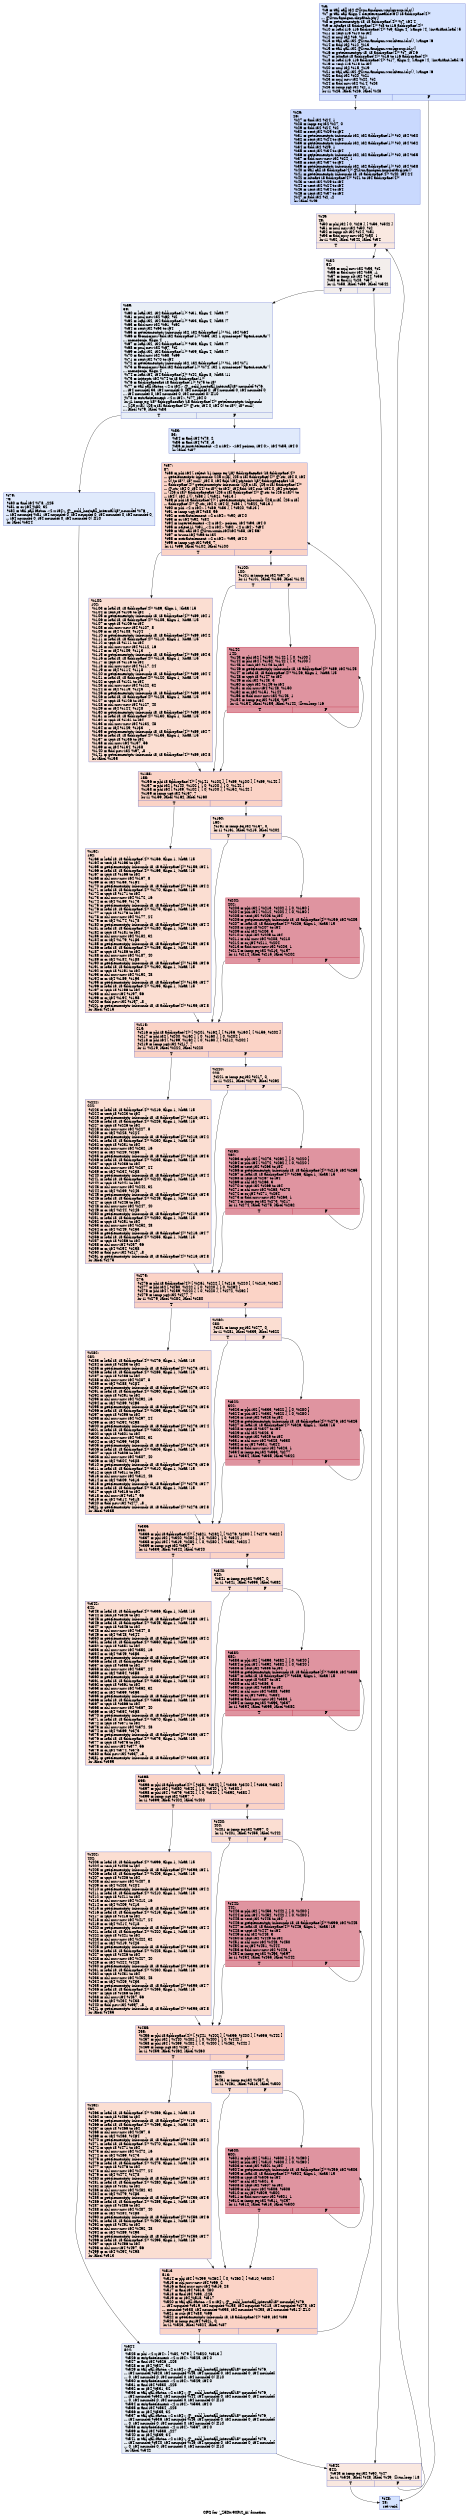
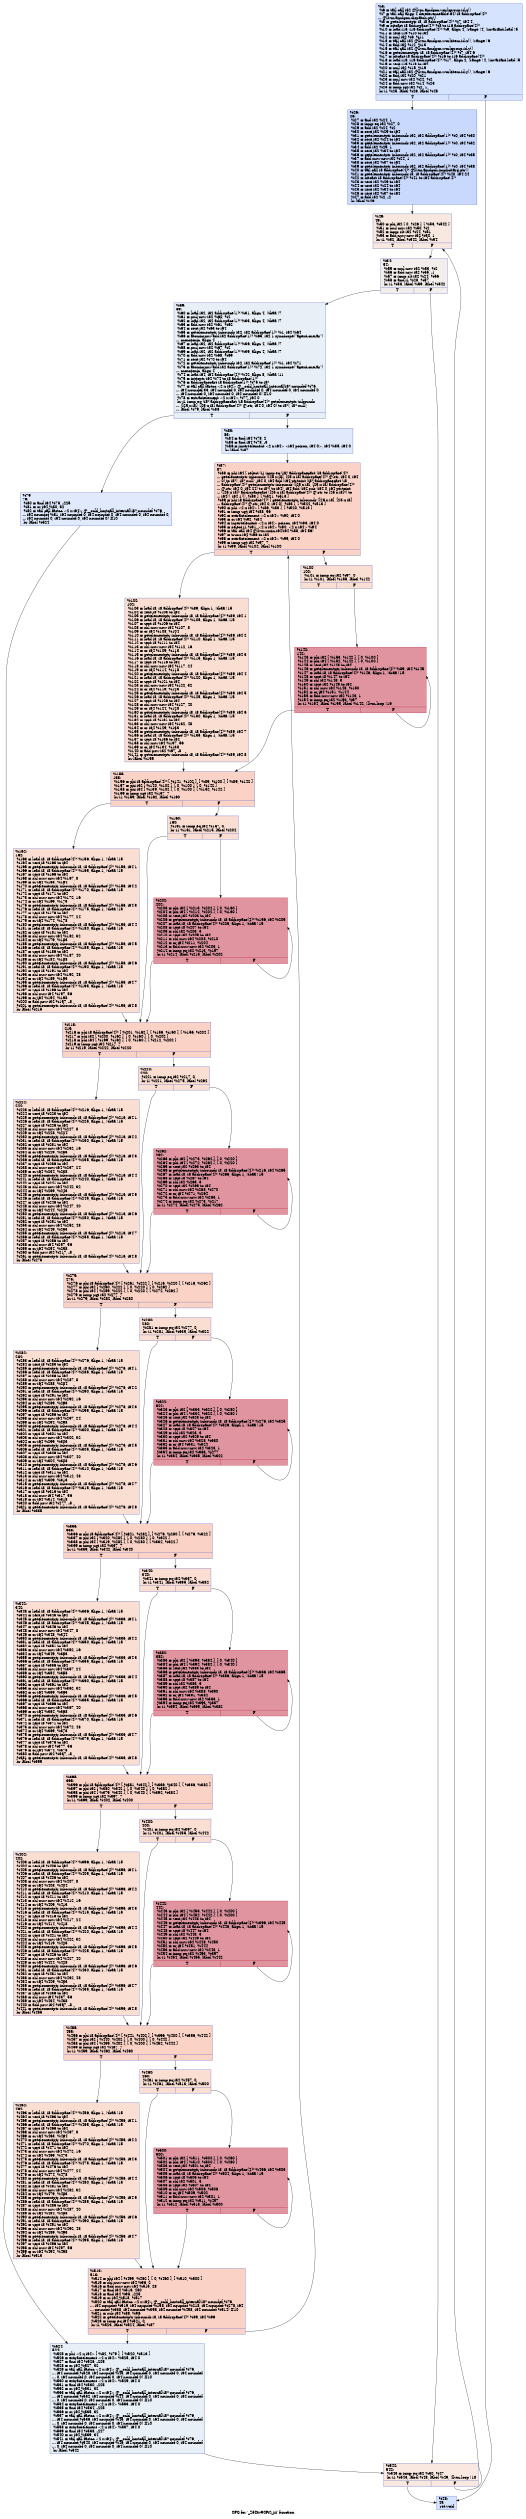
(190, 543) -> (243, 543)
(217, 674) -> none
